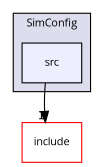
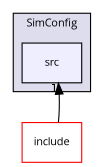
(44, 99) -> (59, 108)
